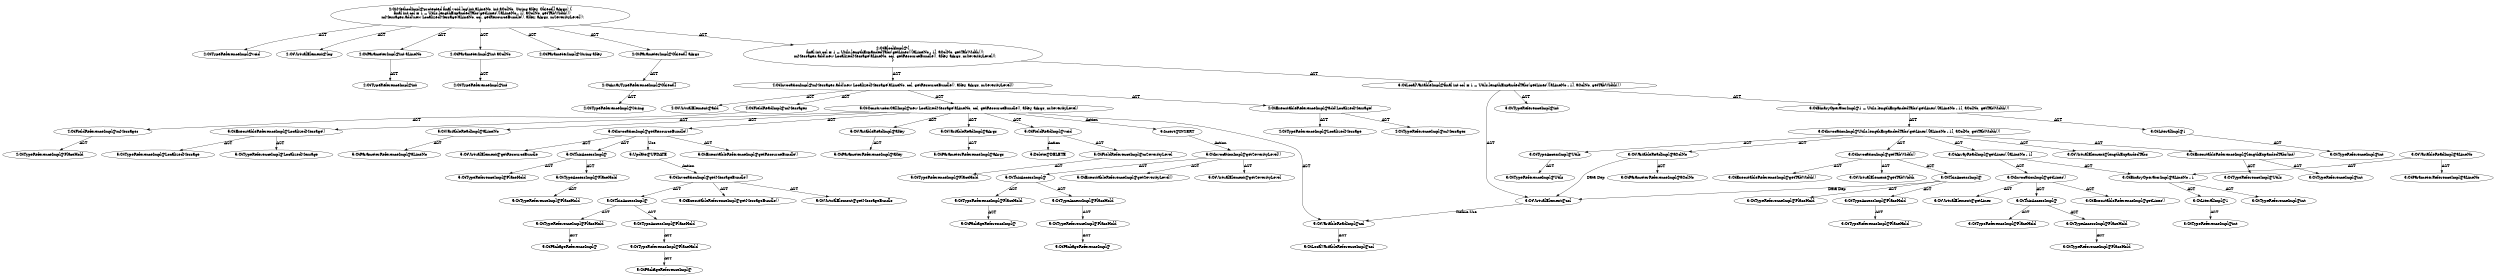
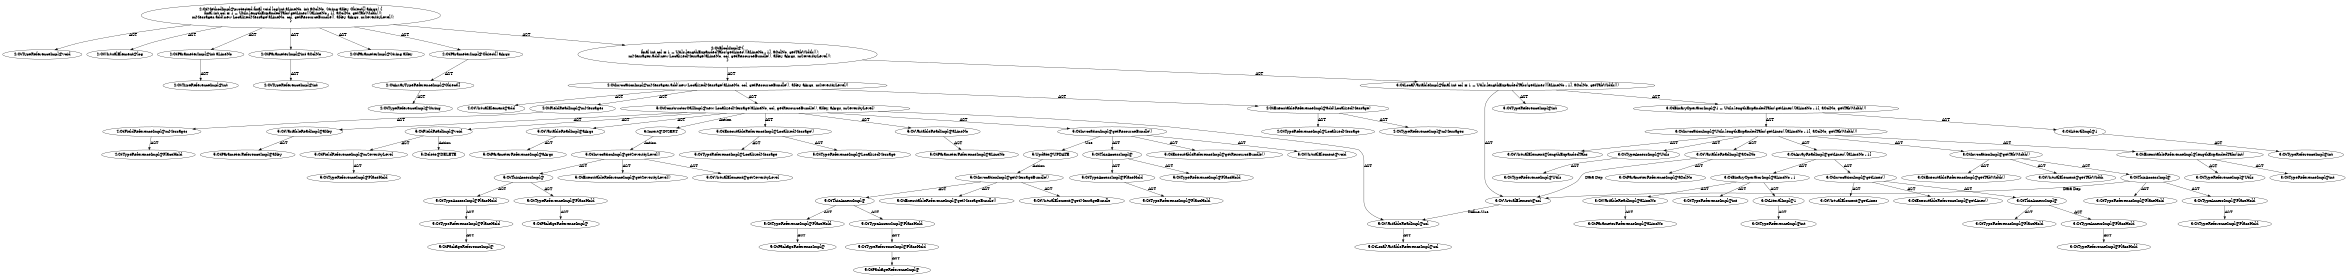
(499, 155) -> (1322, 155)
(2304, 168) -> (1693, 189)
